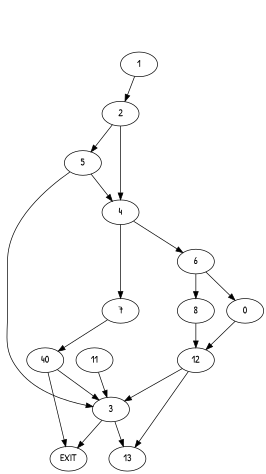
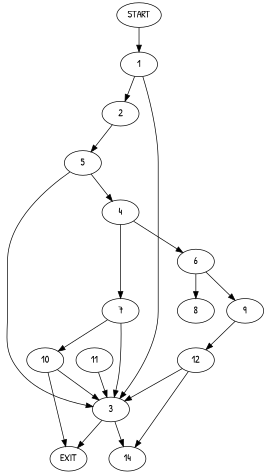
none -> (139, 15)
(121, 159) -> none
none -> (158, 230)
(245, 311) -> (245, 311)
(196, 332) -> none
none -> (121, 357)
(45, 360) -> (45, 360)
(127, 459) -> (127, 459)
